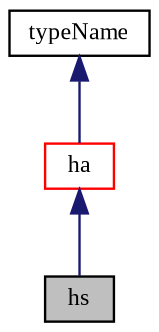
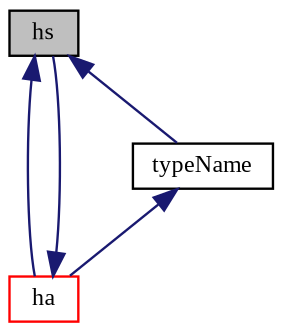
none -> (133, 107)
none -> (28, 178)
